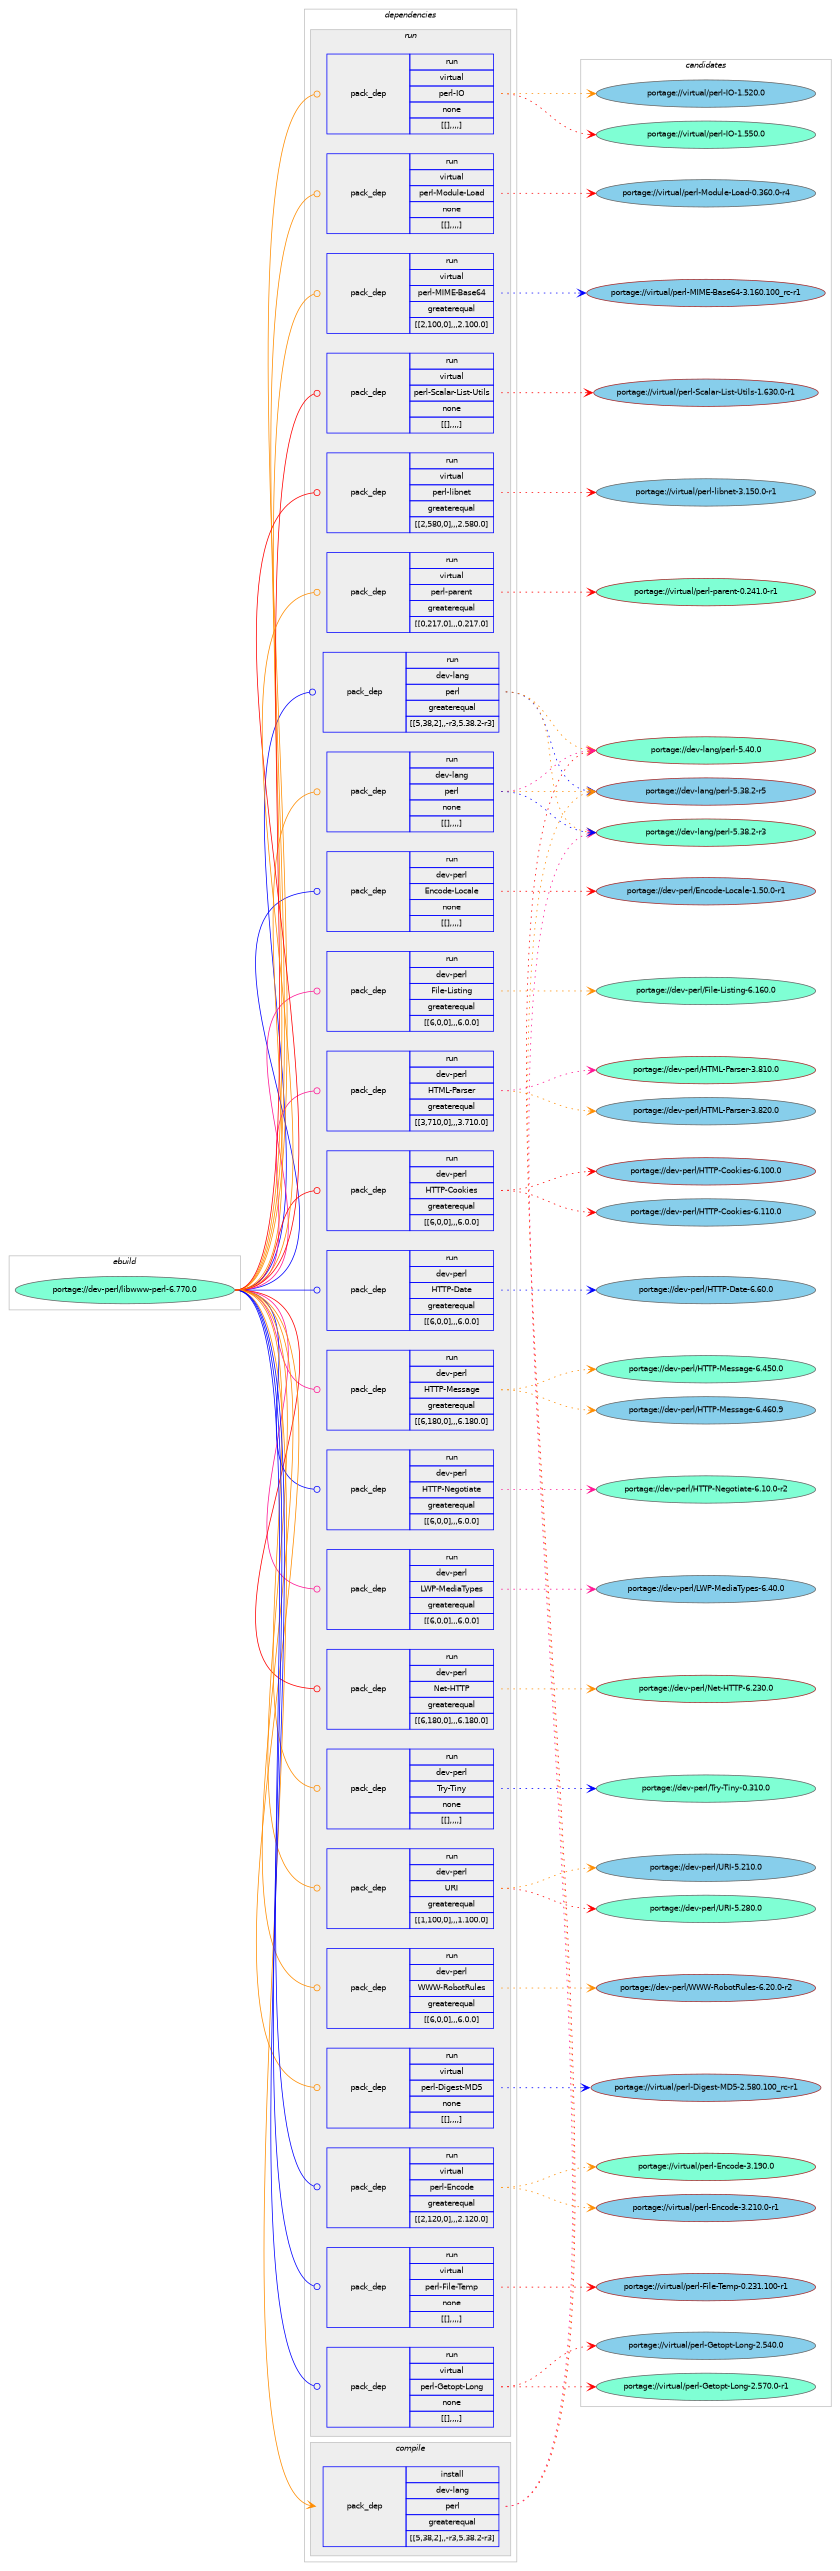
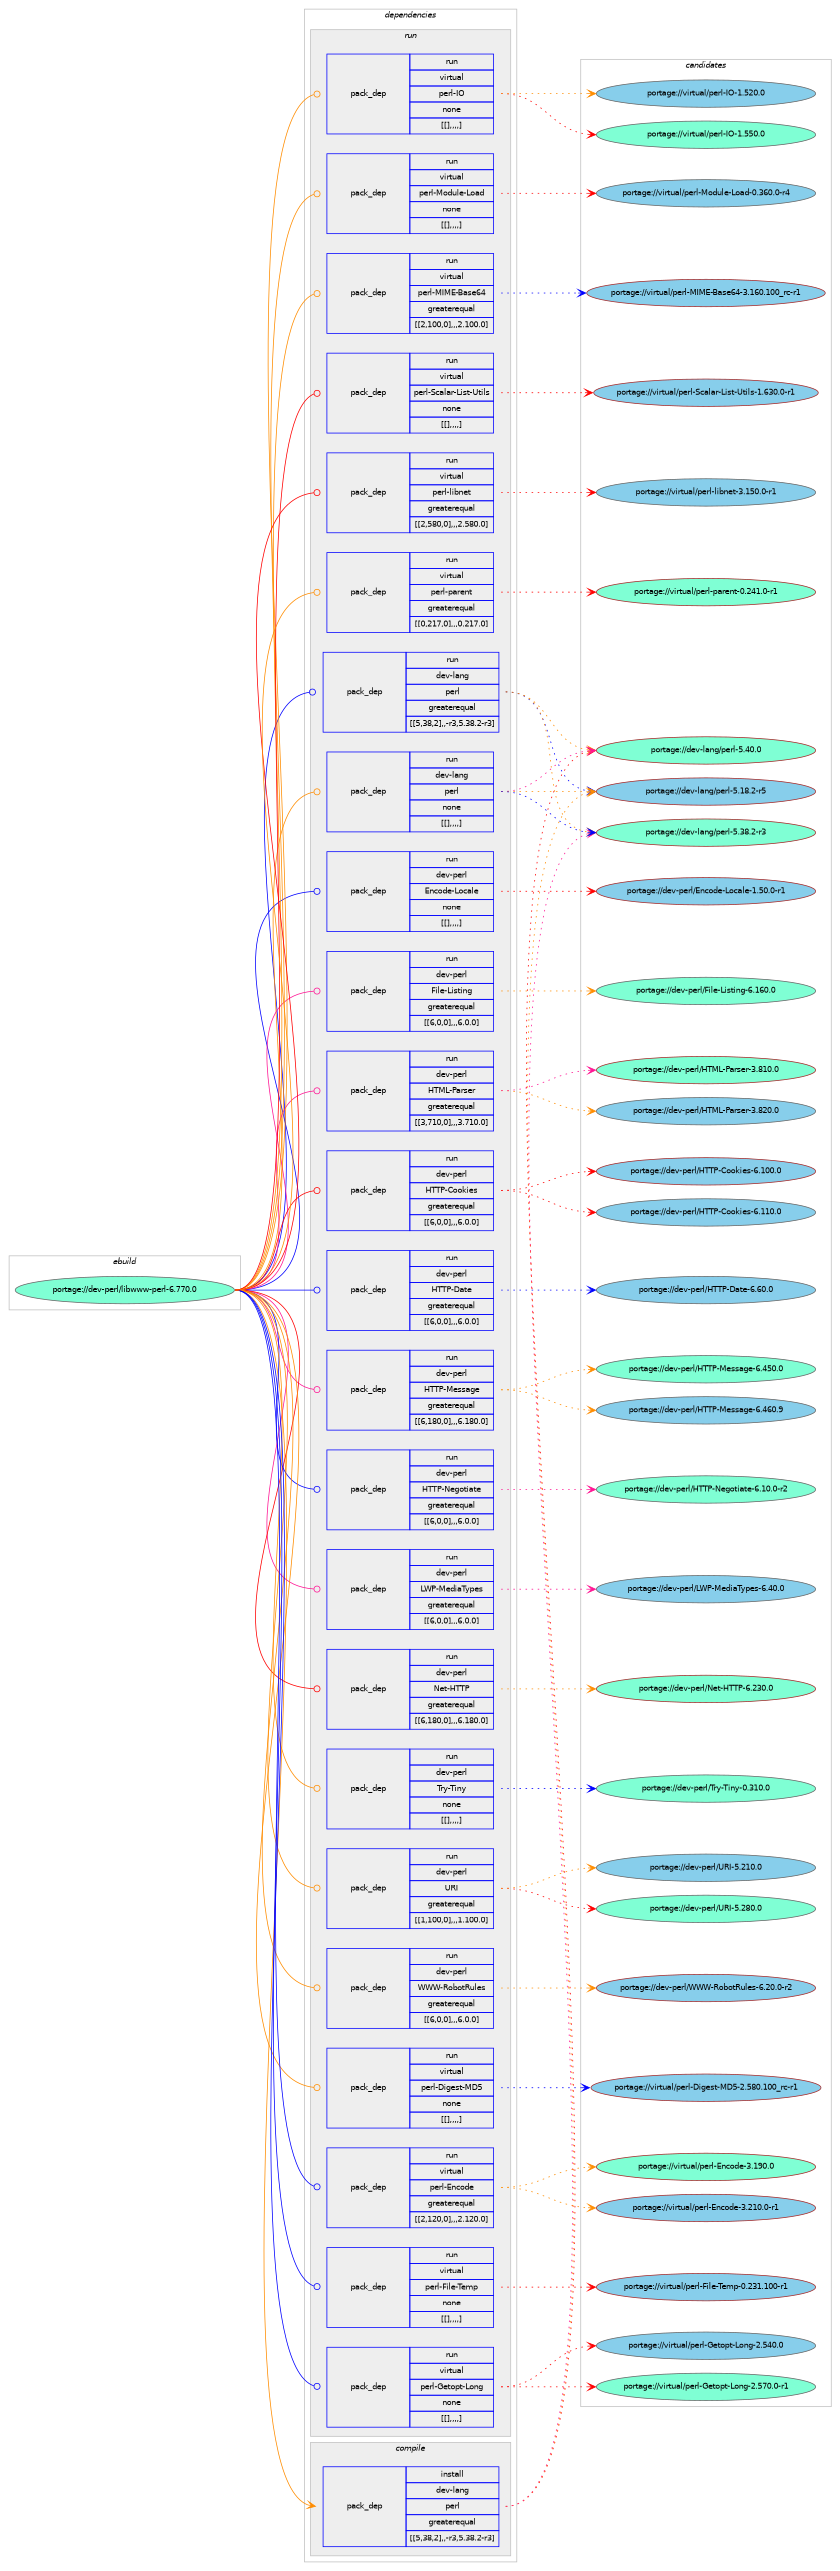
(706, 792) -> (706, 792)
